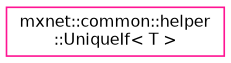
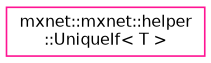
(115, 32) -> (106, 32)
